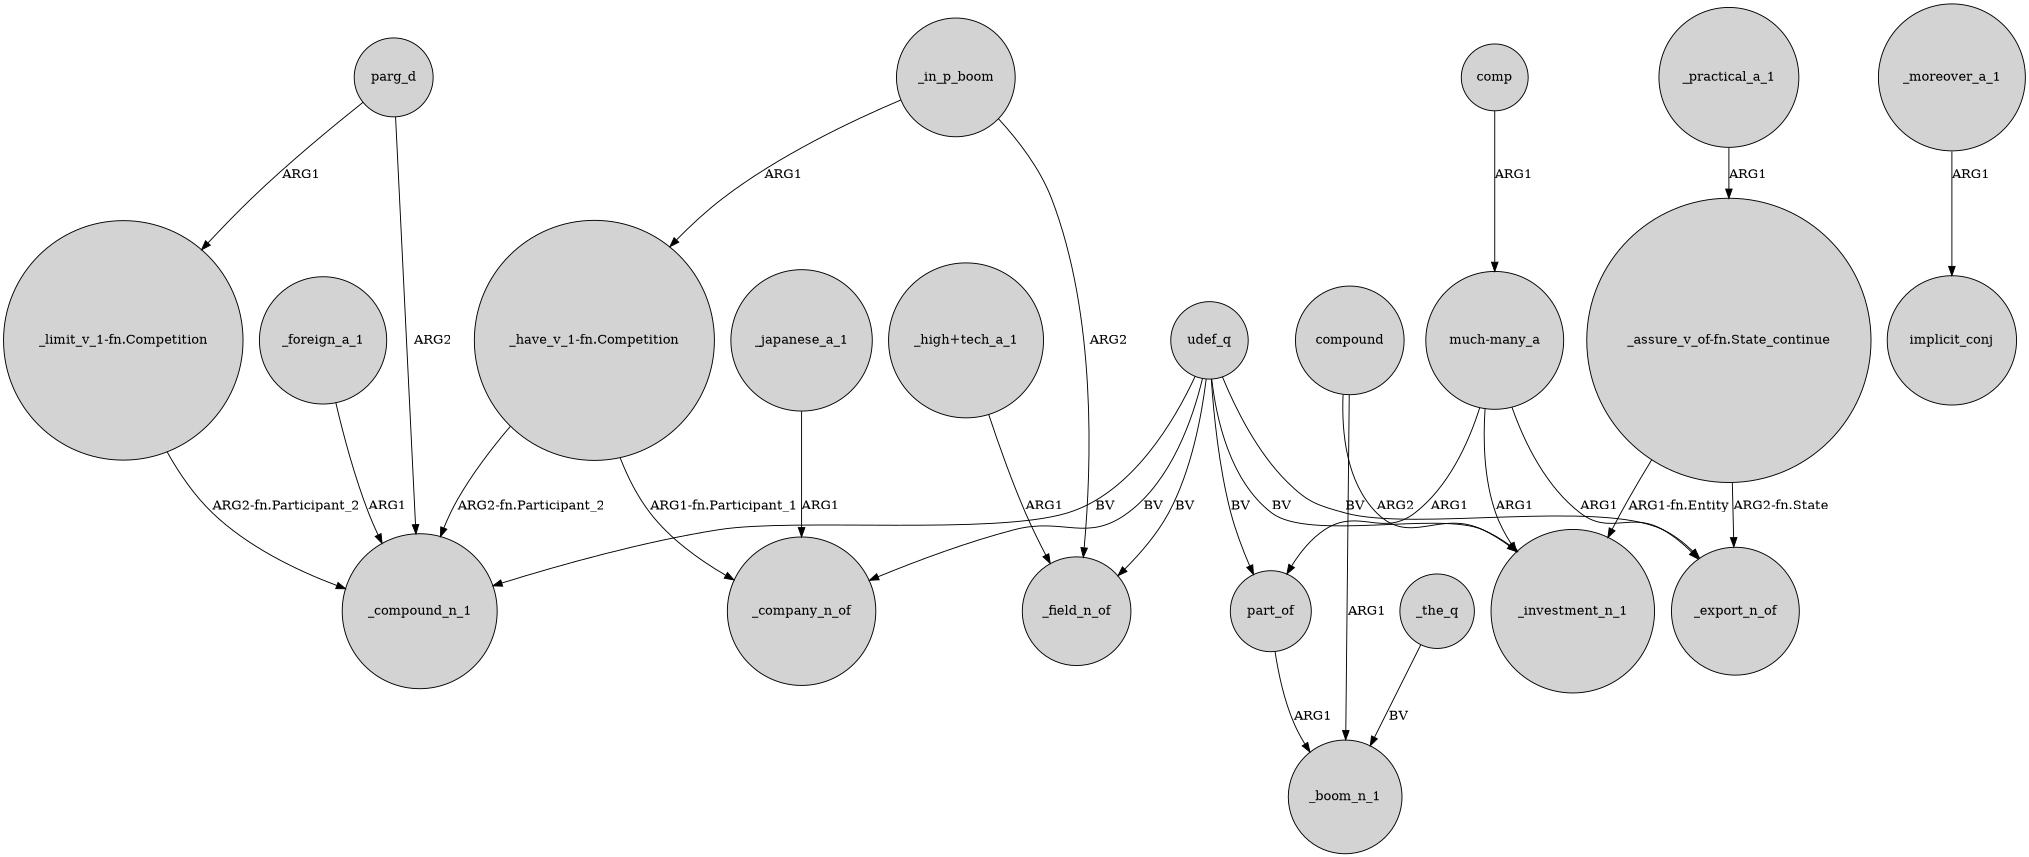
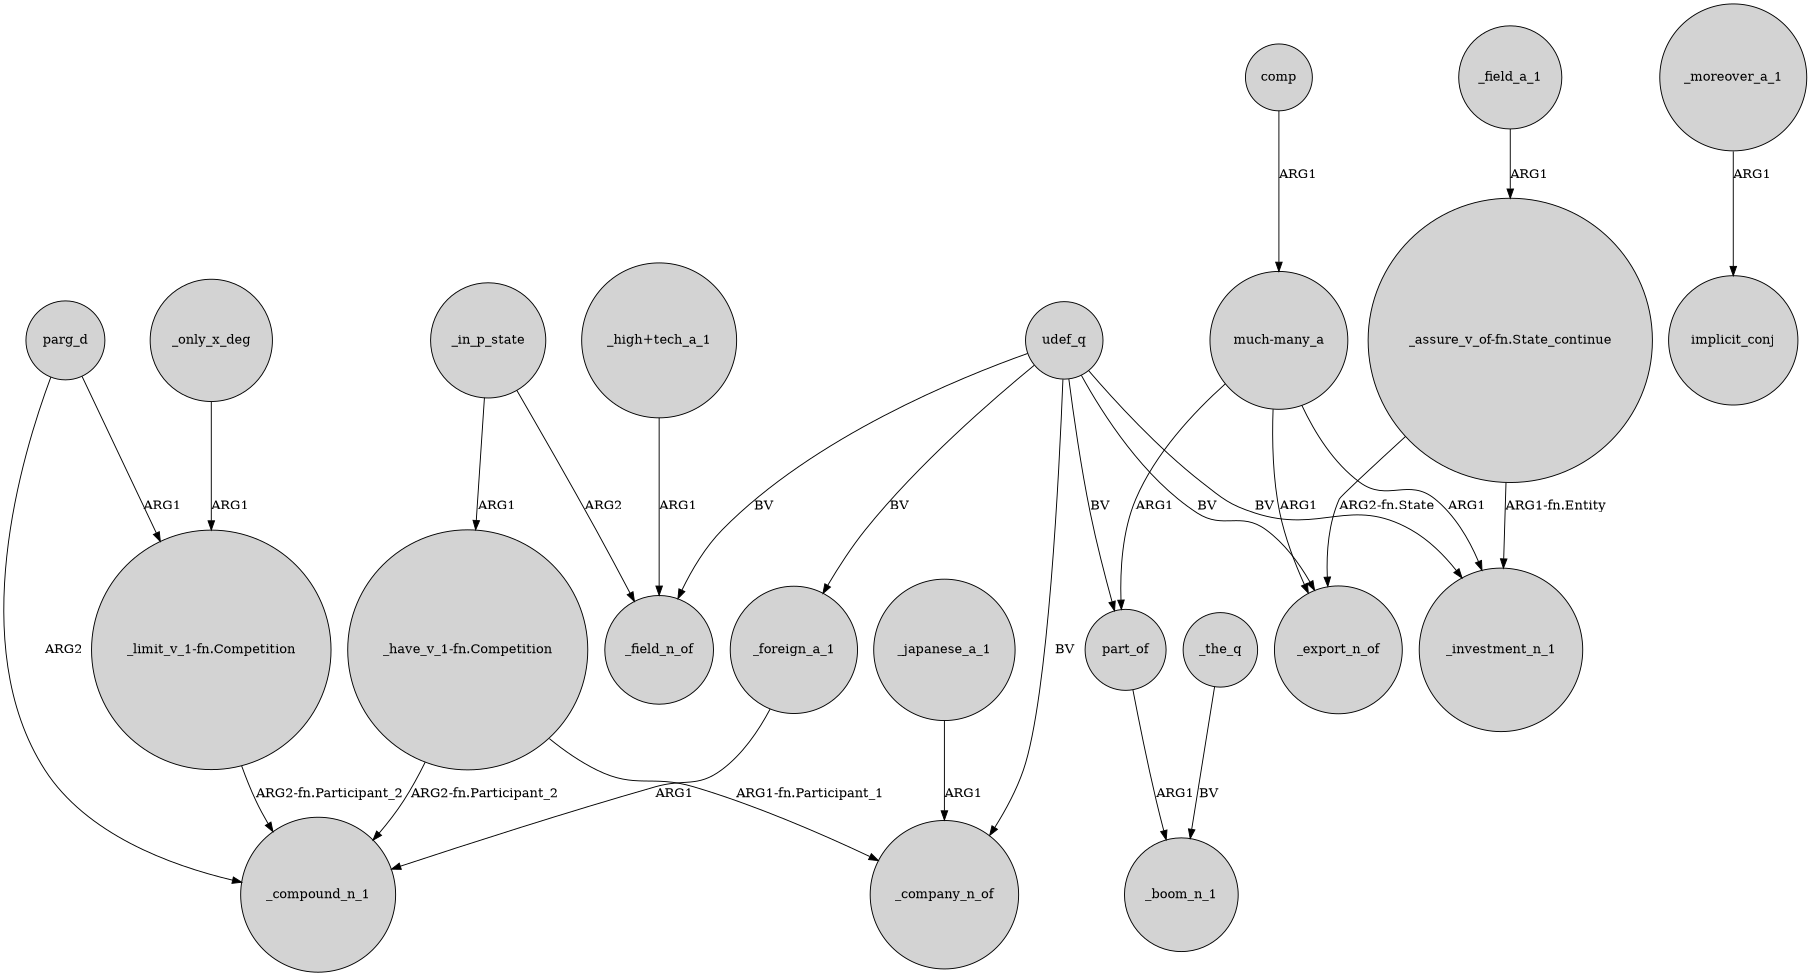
(956, 77) -> (488, 340)
(1729, 77) -> (1510, 77)
none -> (211, 340)
(1350, 340) -> none
(878, 525) -> (922, 467)
